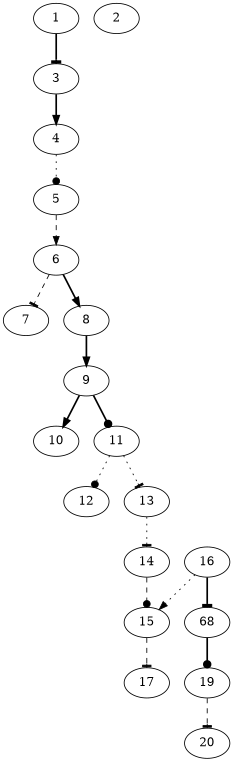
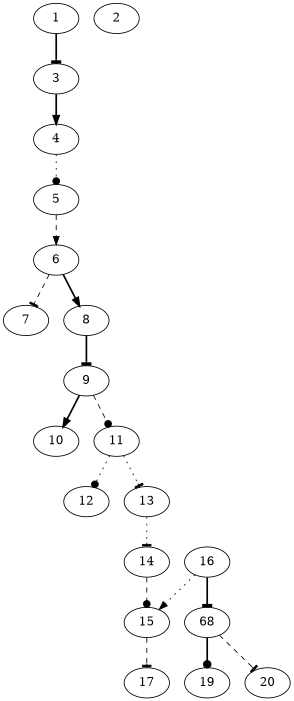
(86, 347) -> (86, 349)
(100, 408) -> (100, 408)
(207, 711) -> (236, 651)
